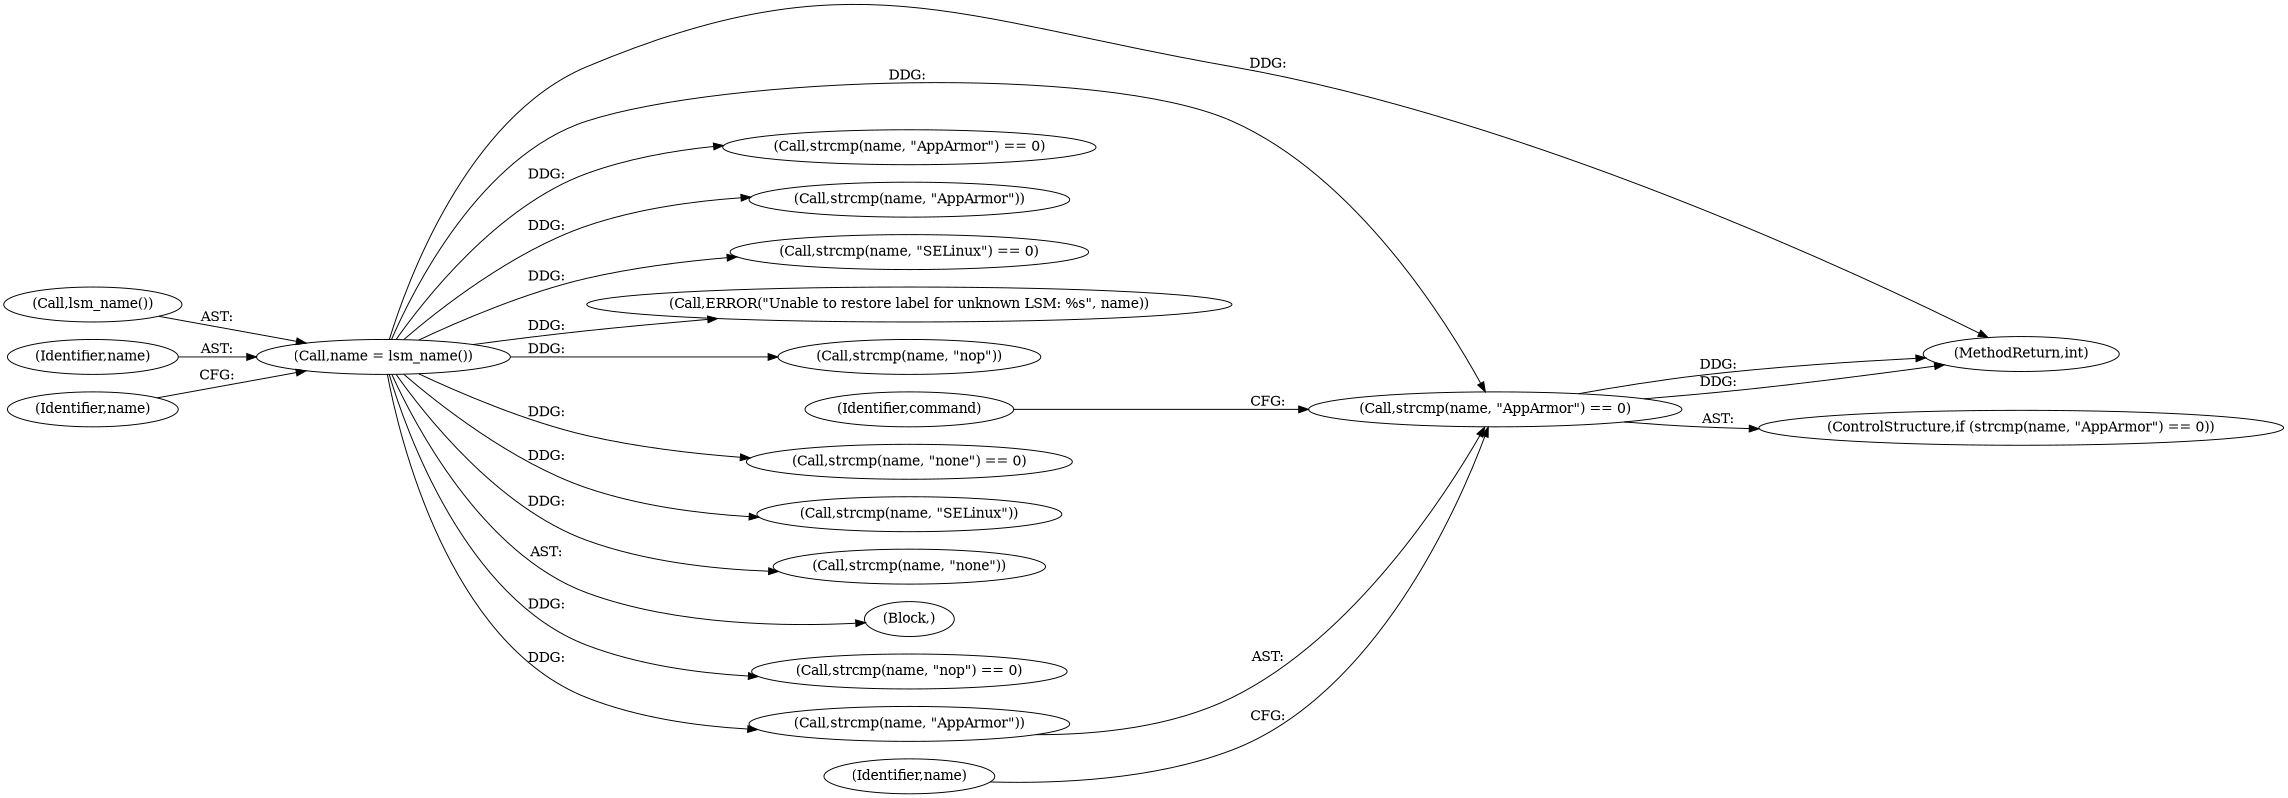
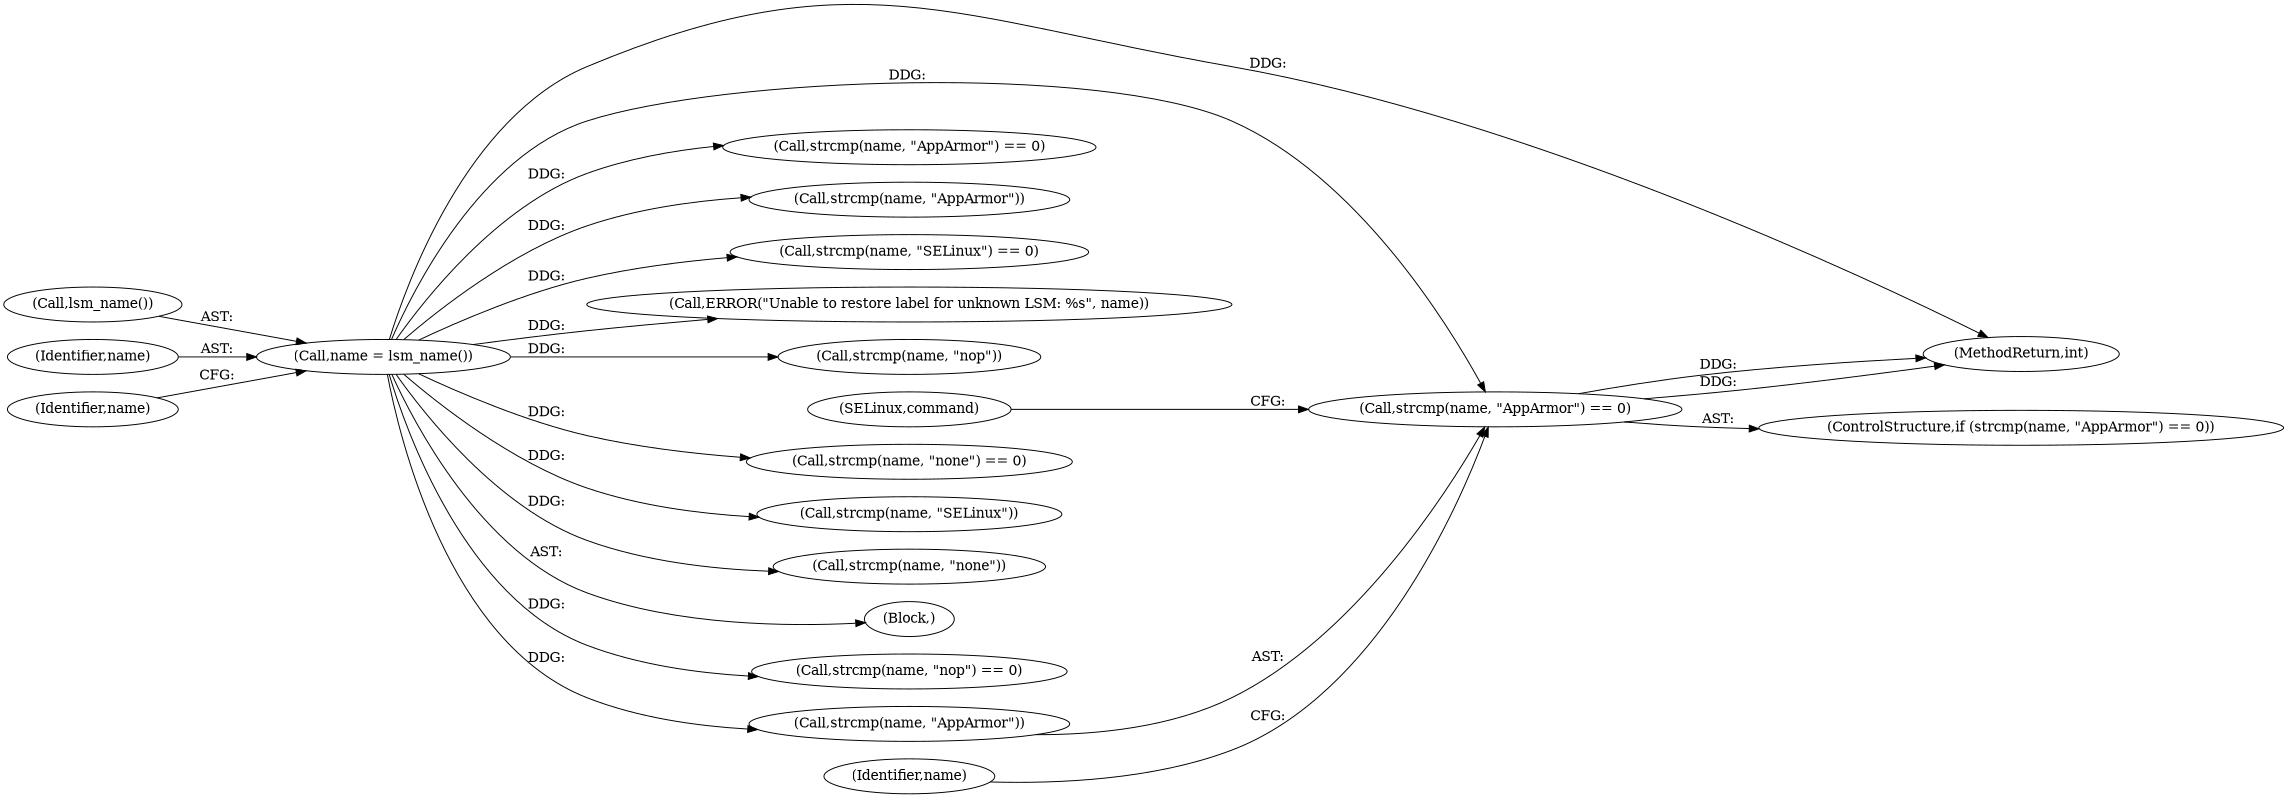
(909, 409) -> (909, 409)
